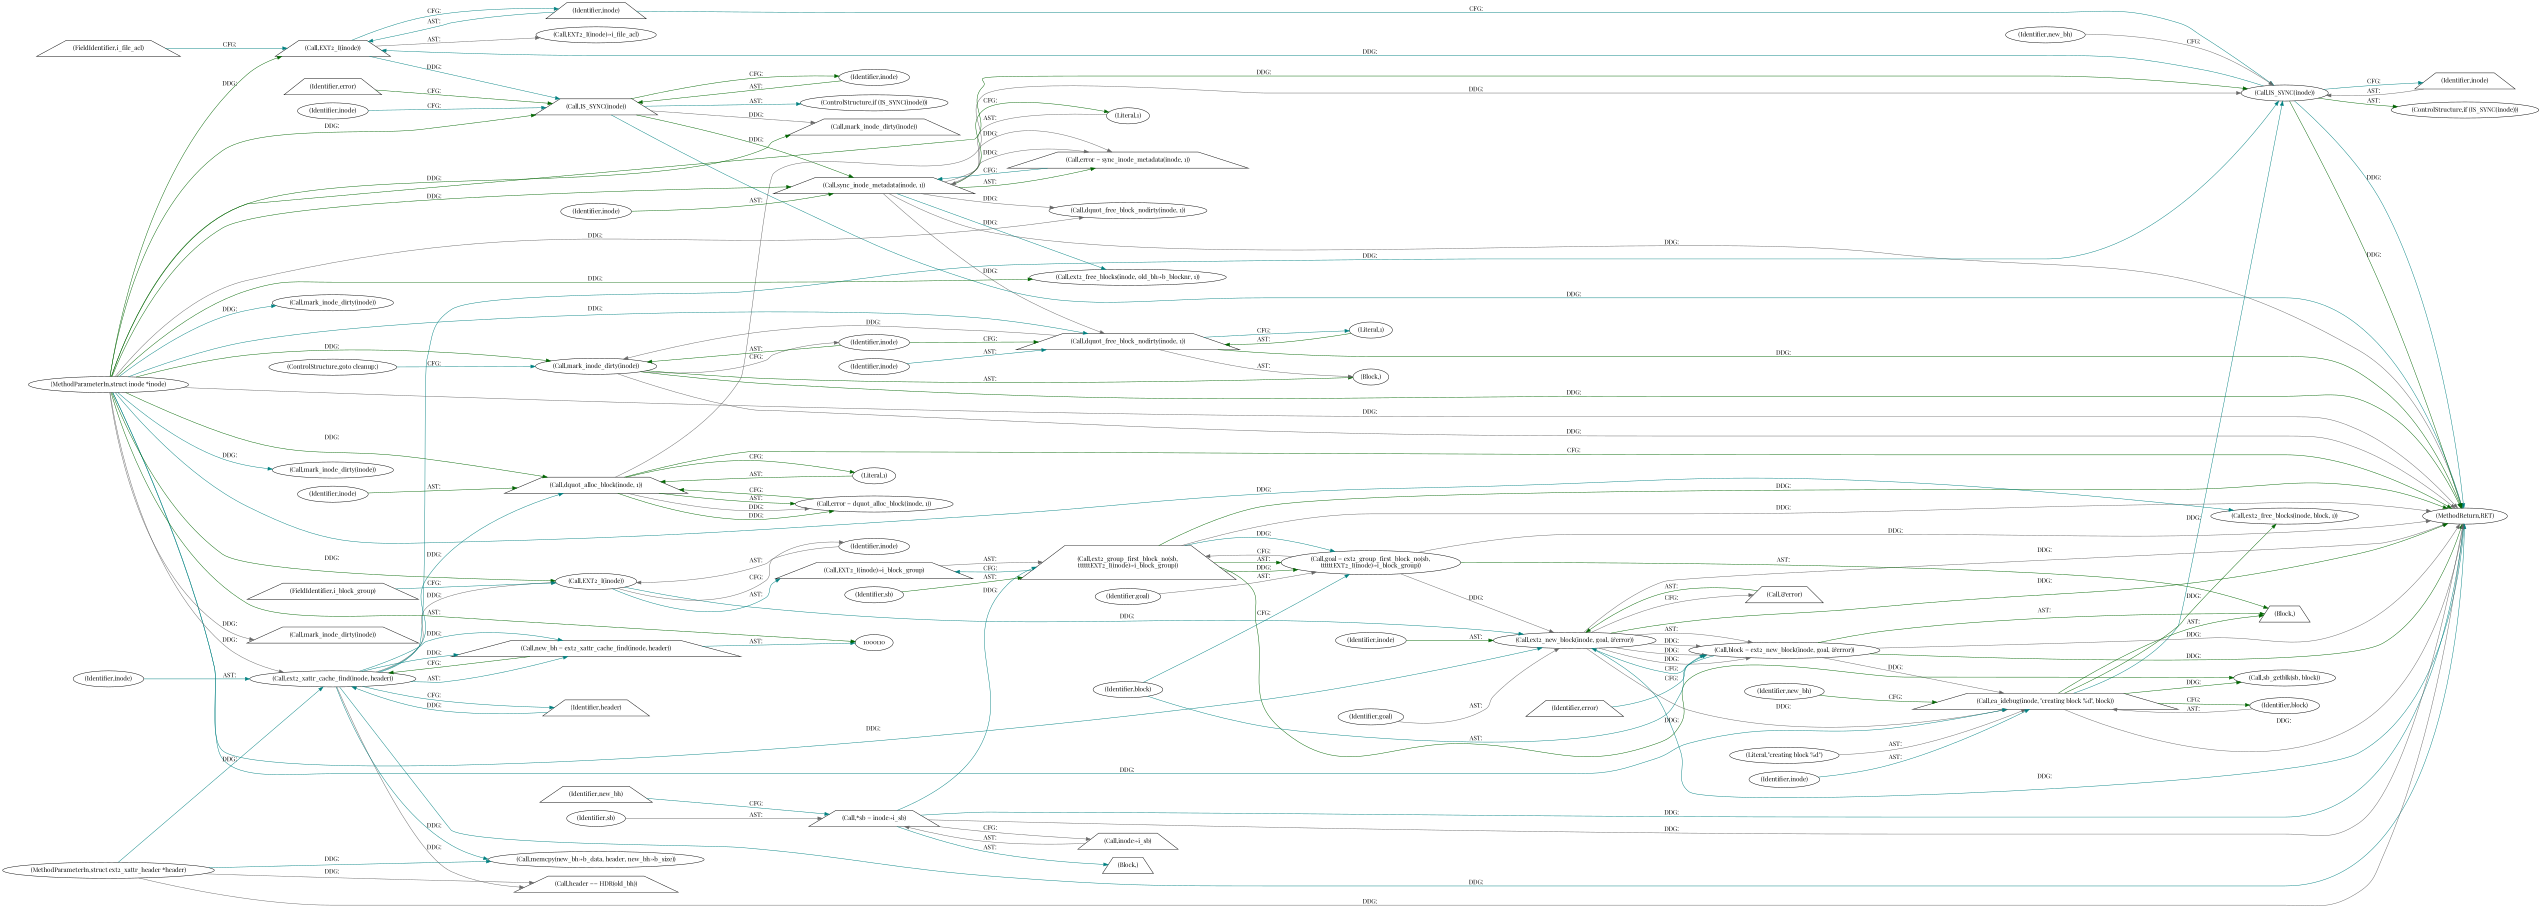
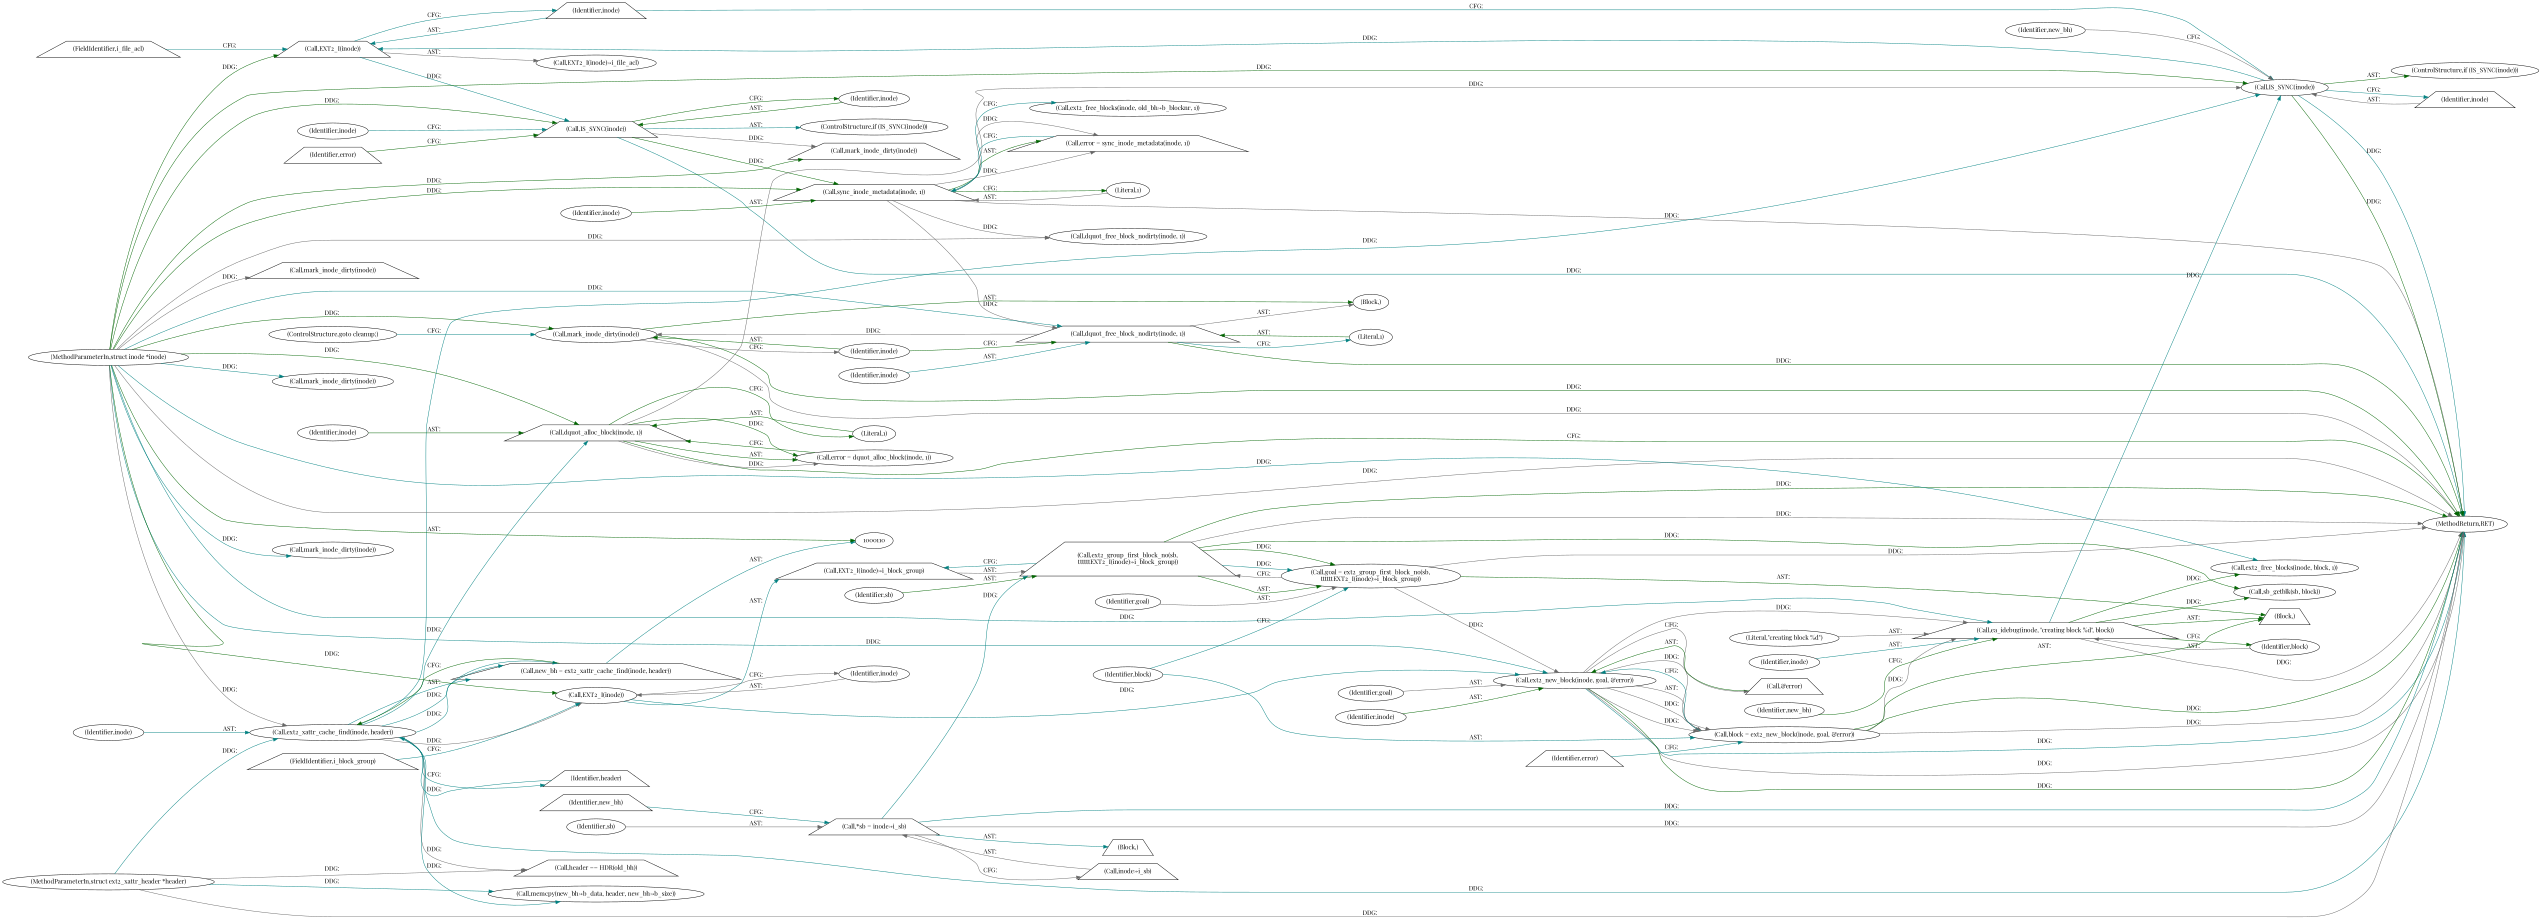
(991, 223) -> (991, 104)
(558, 282) -> none
